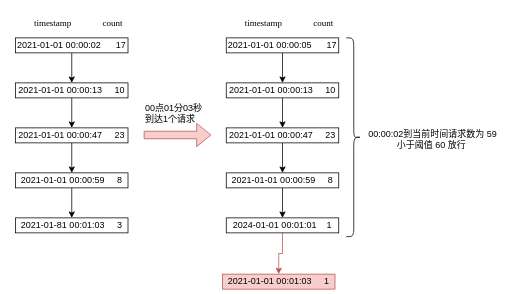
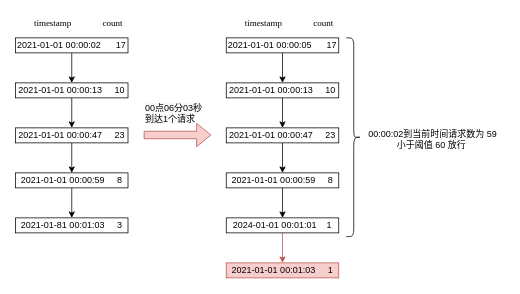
(174, 114) -> (174, 114)
(279, 282) -> (282, 270)
